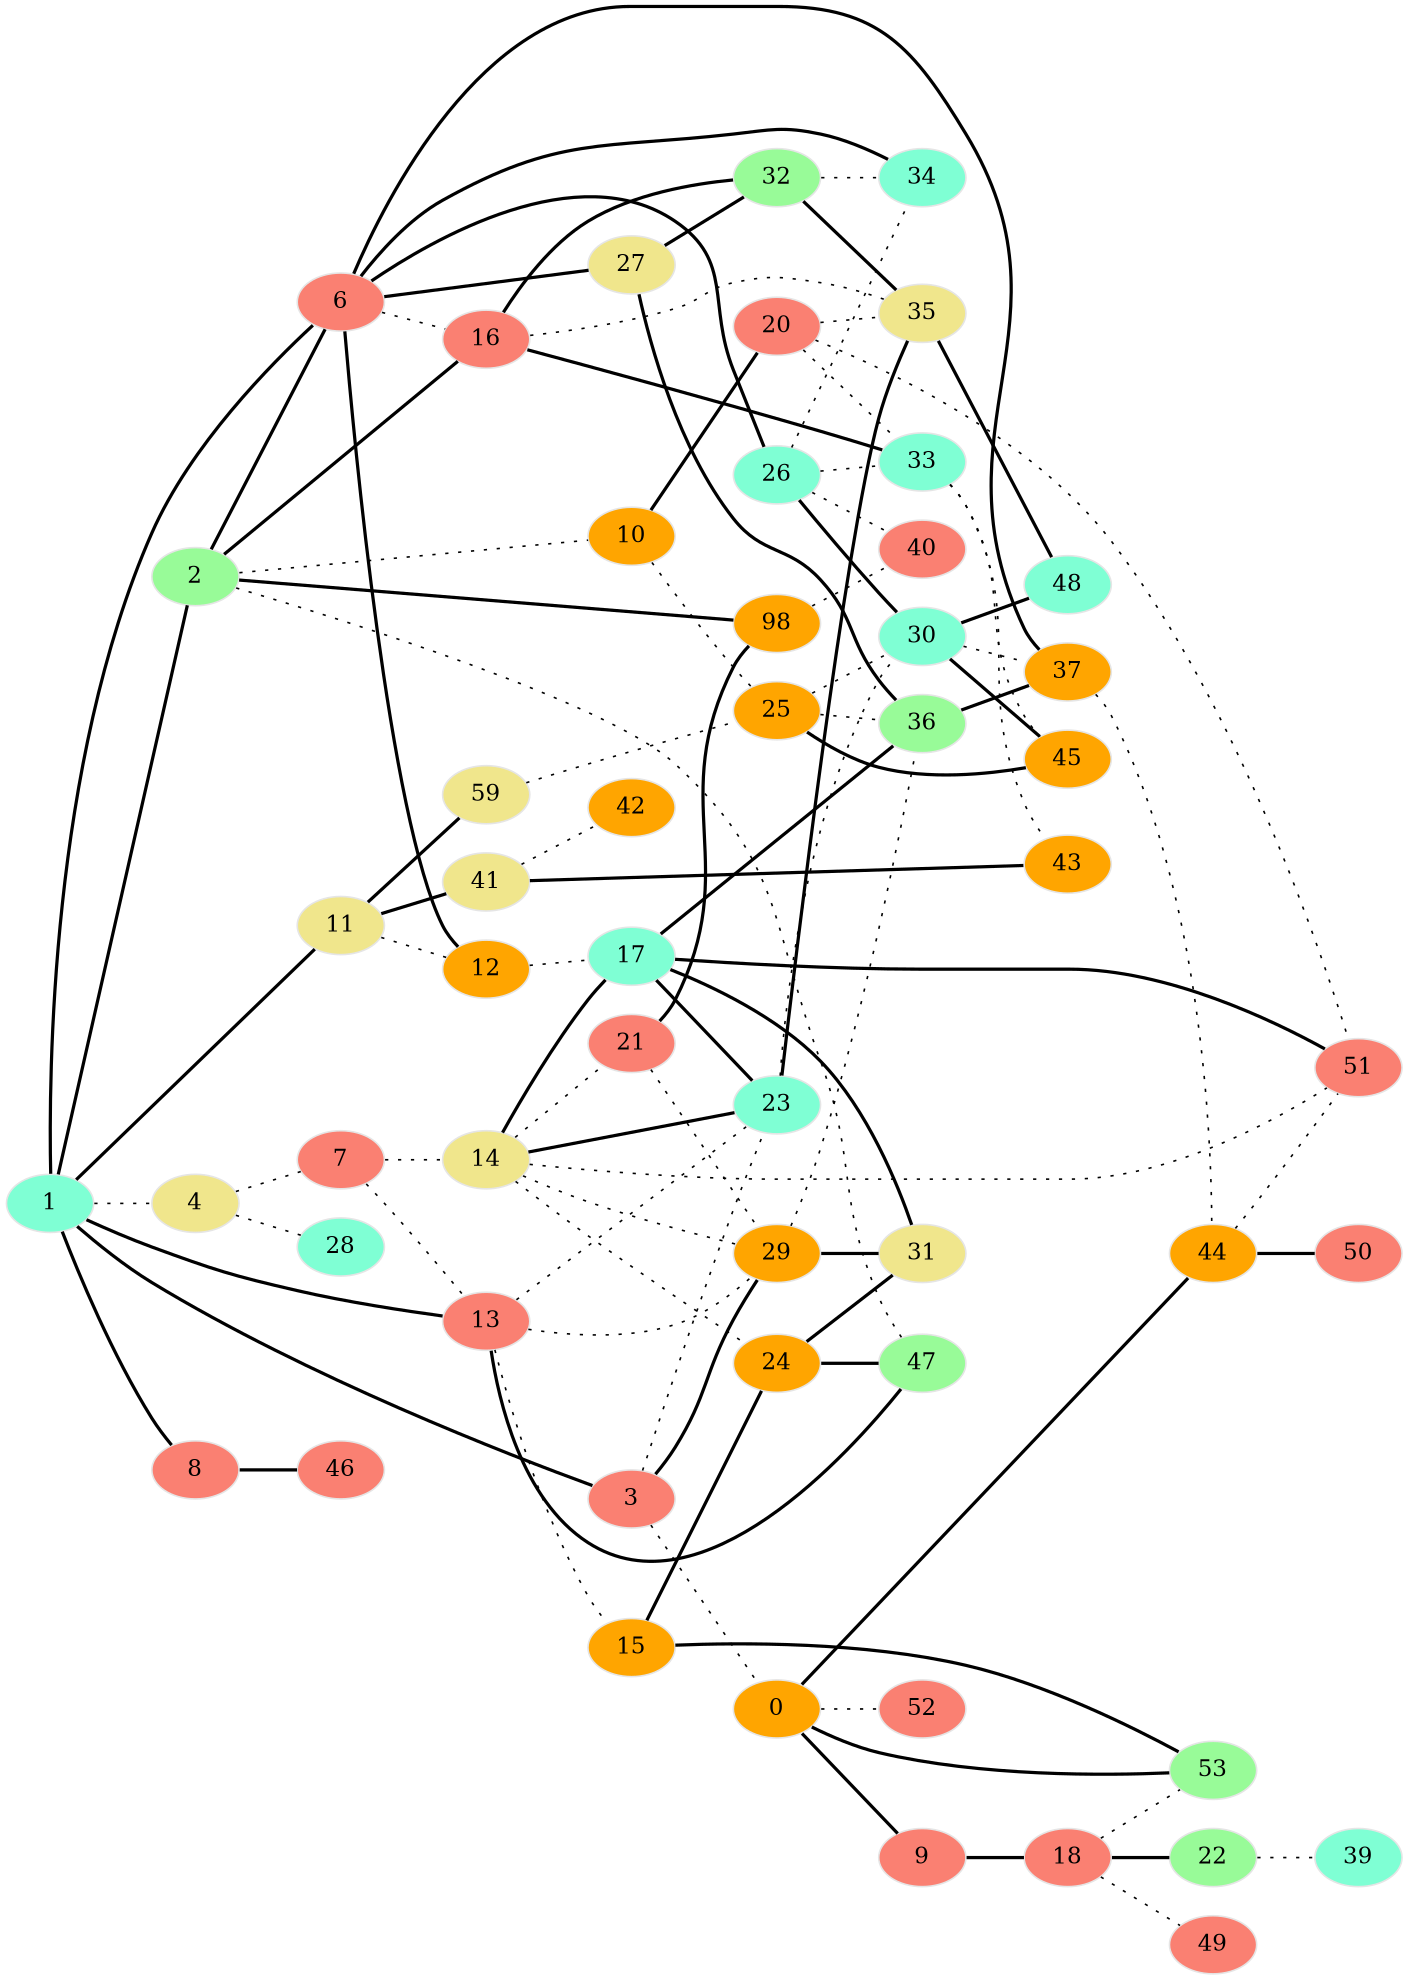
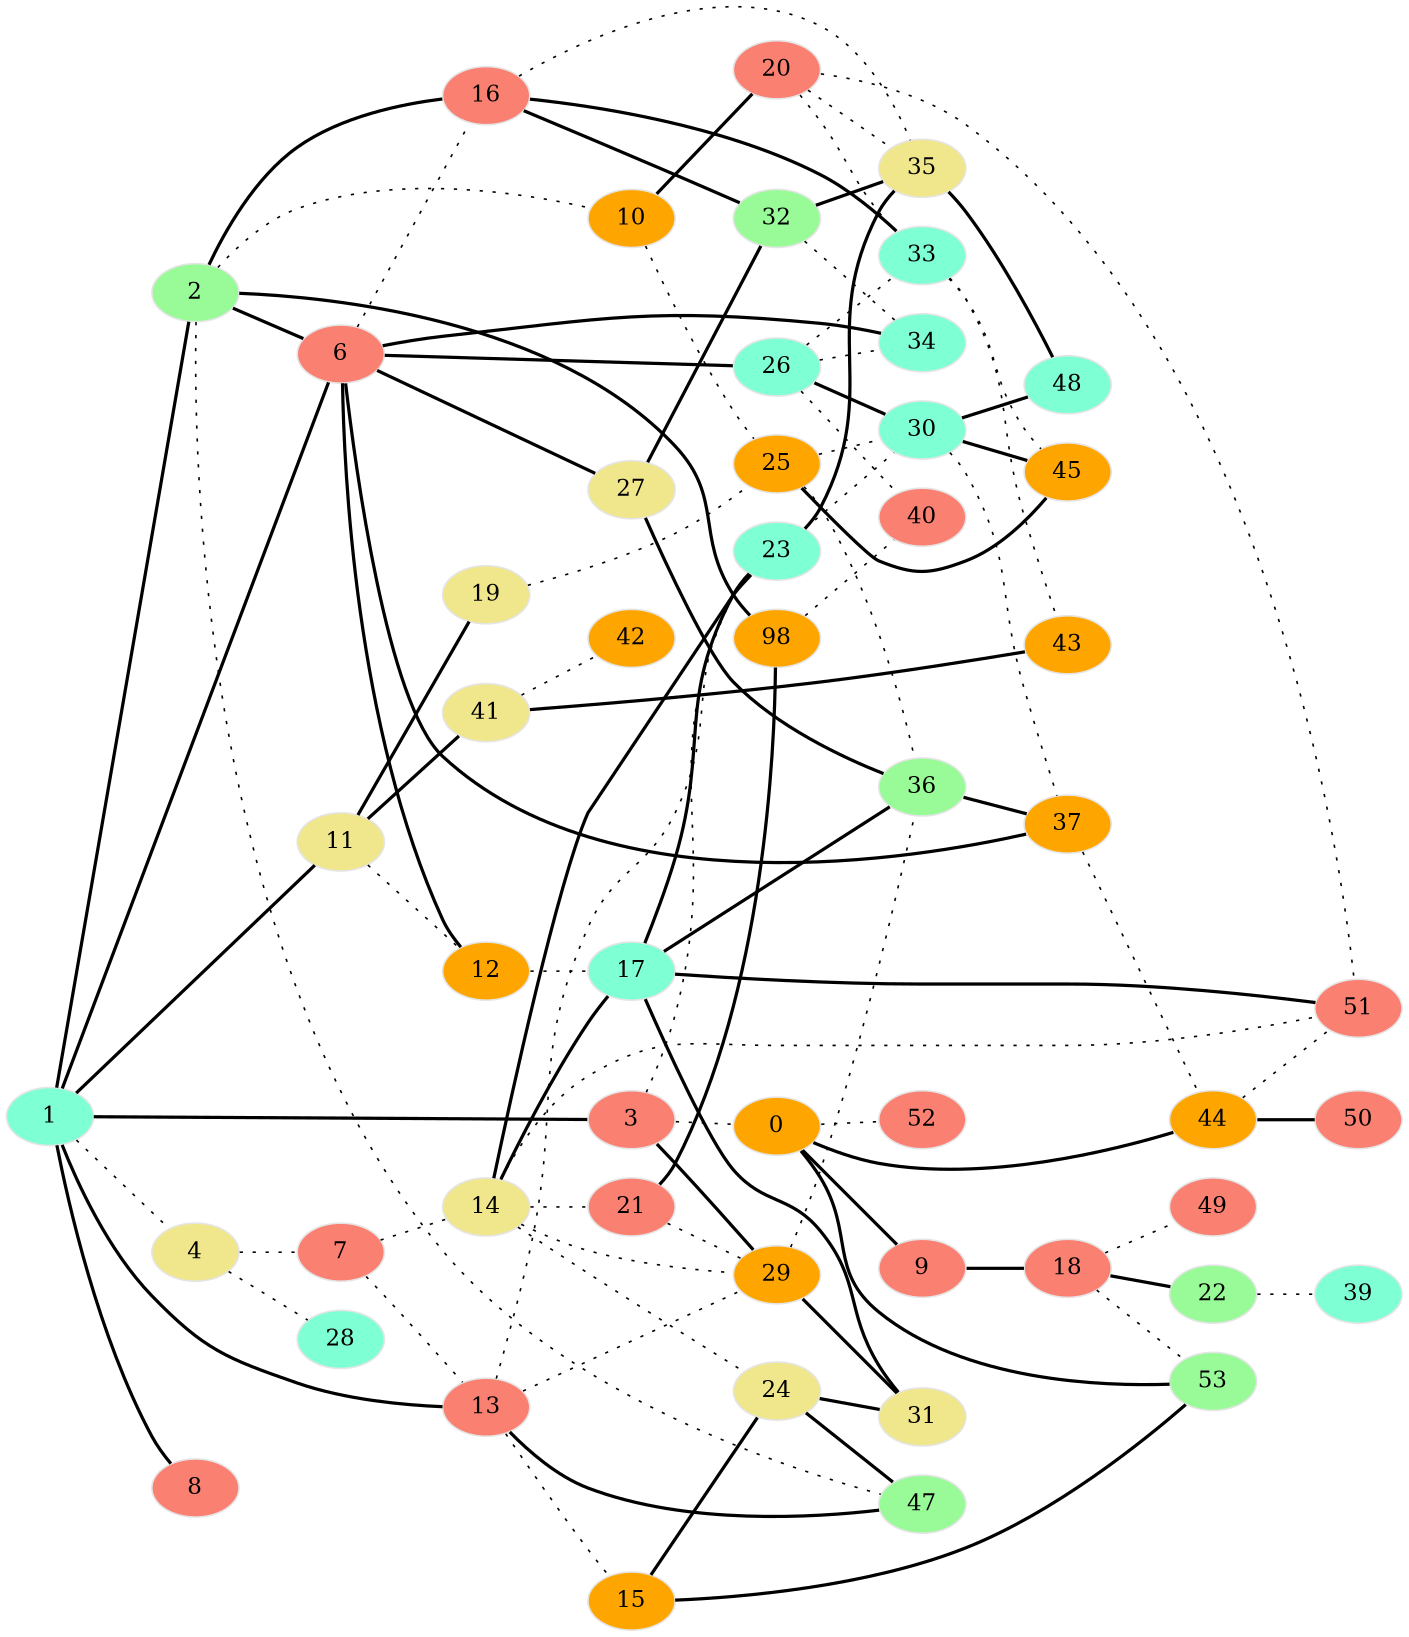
(486, 795) -> (486, 595)
(777, 1363) -> (777, 1391)
(341, 1470) -> none
